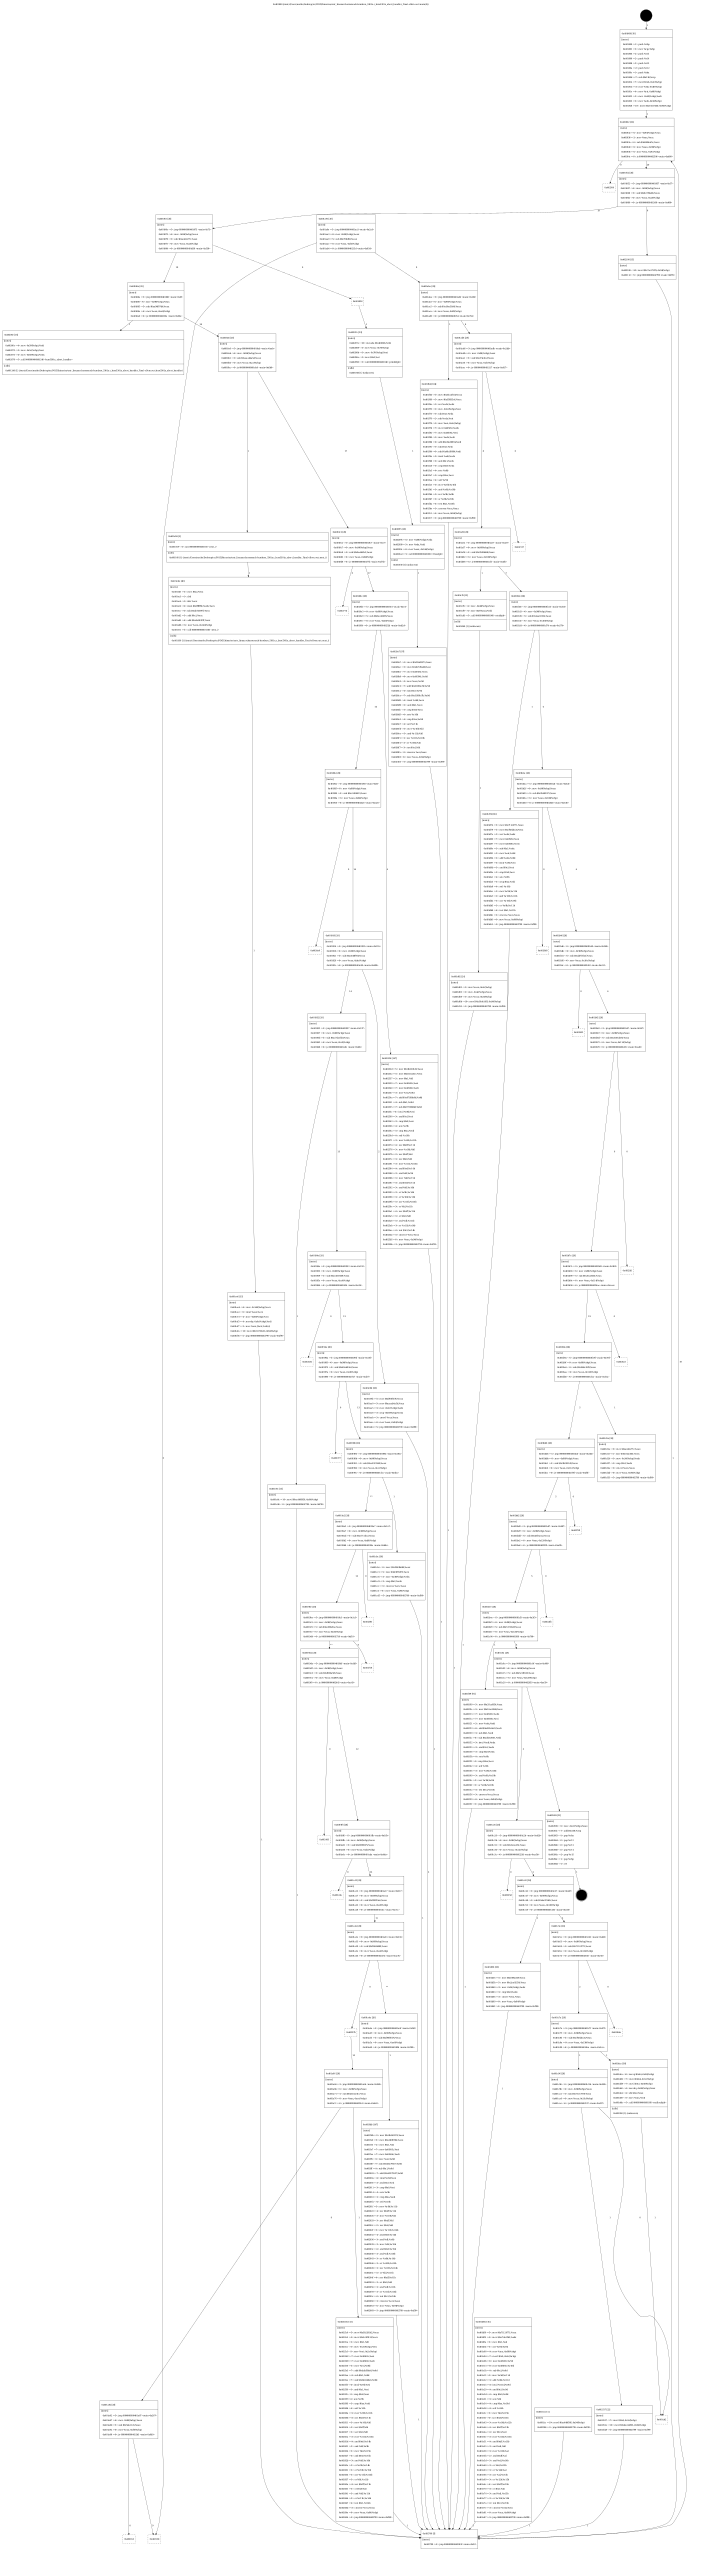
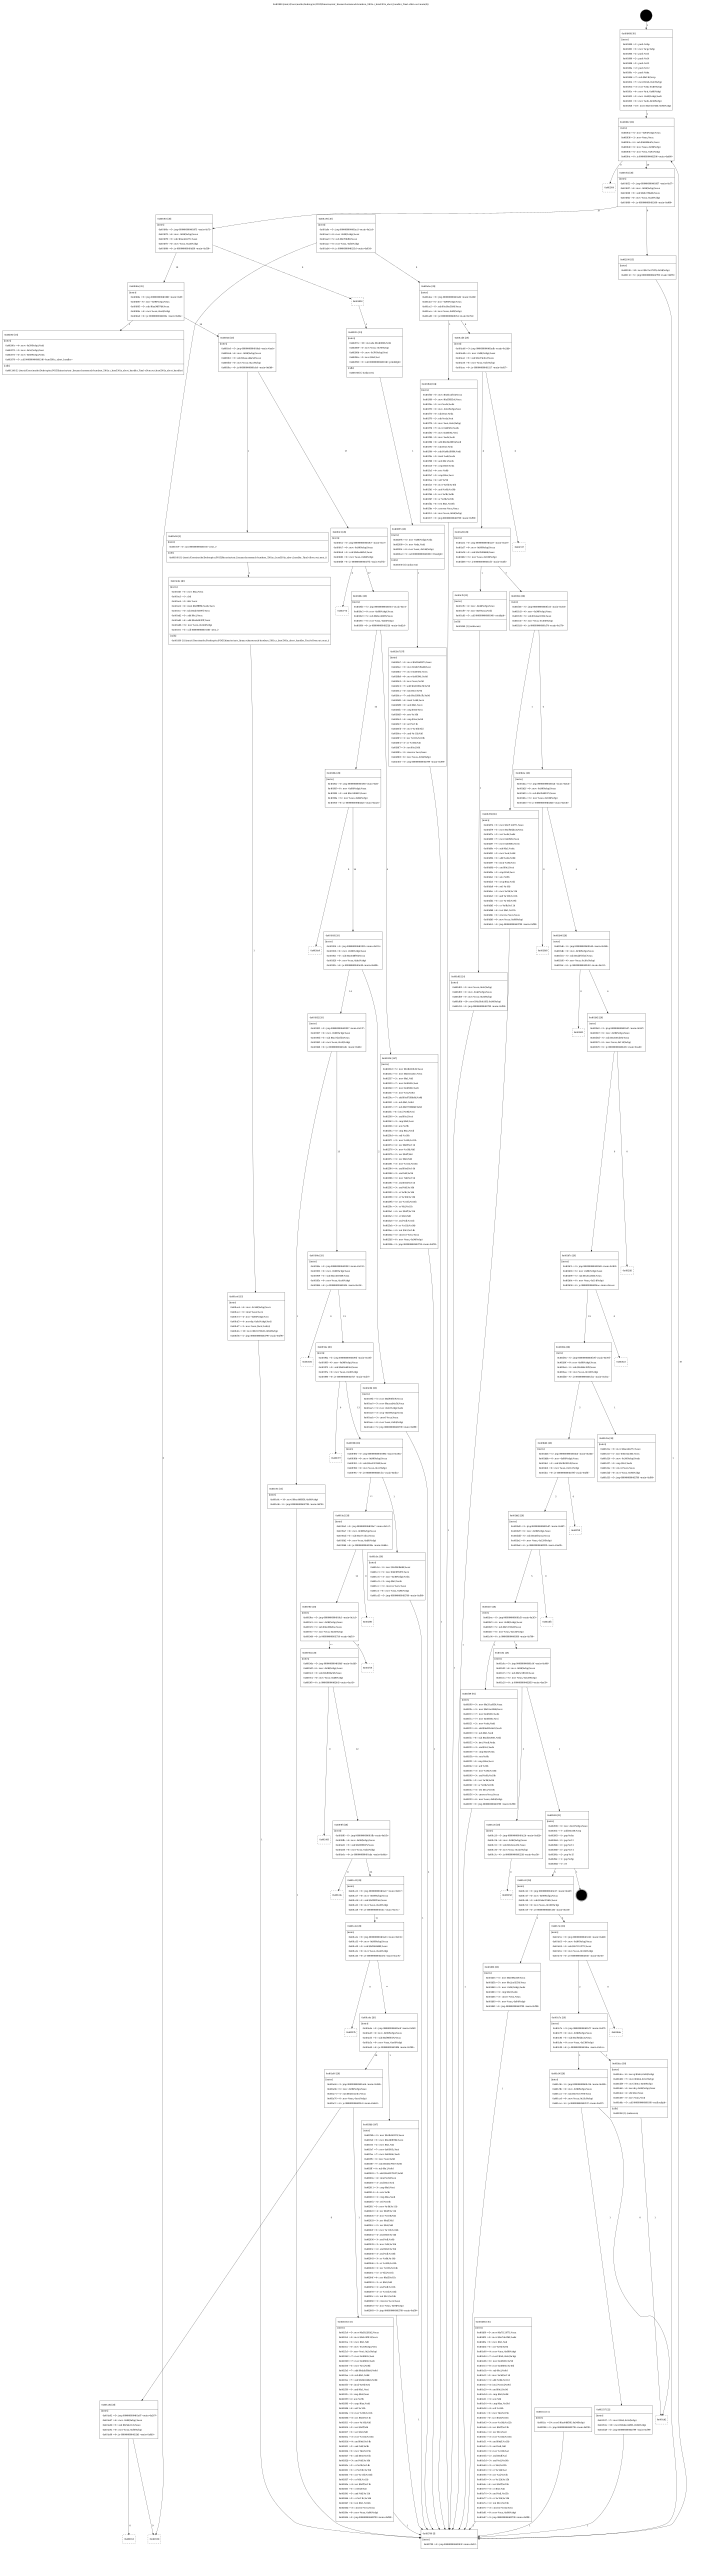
(529, 1867) -> (554, 1871)
(352, 2052) -> (371, 2060)
